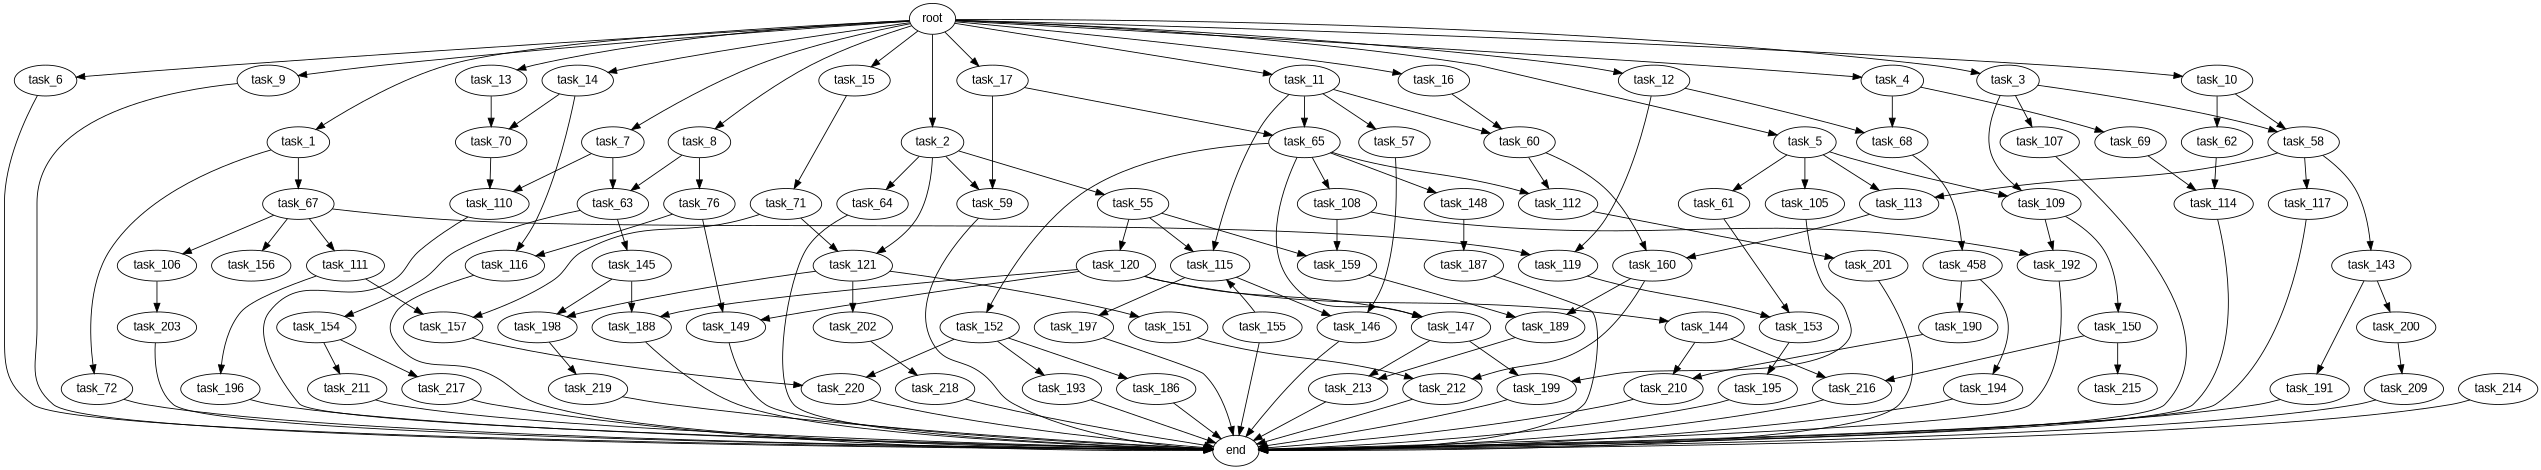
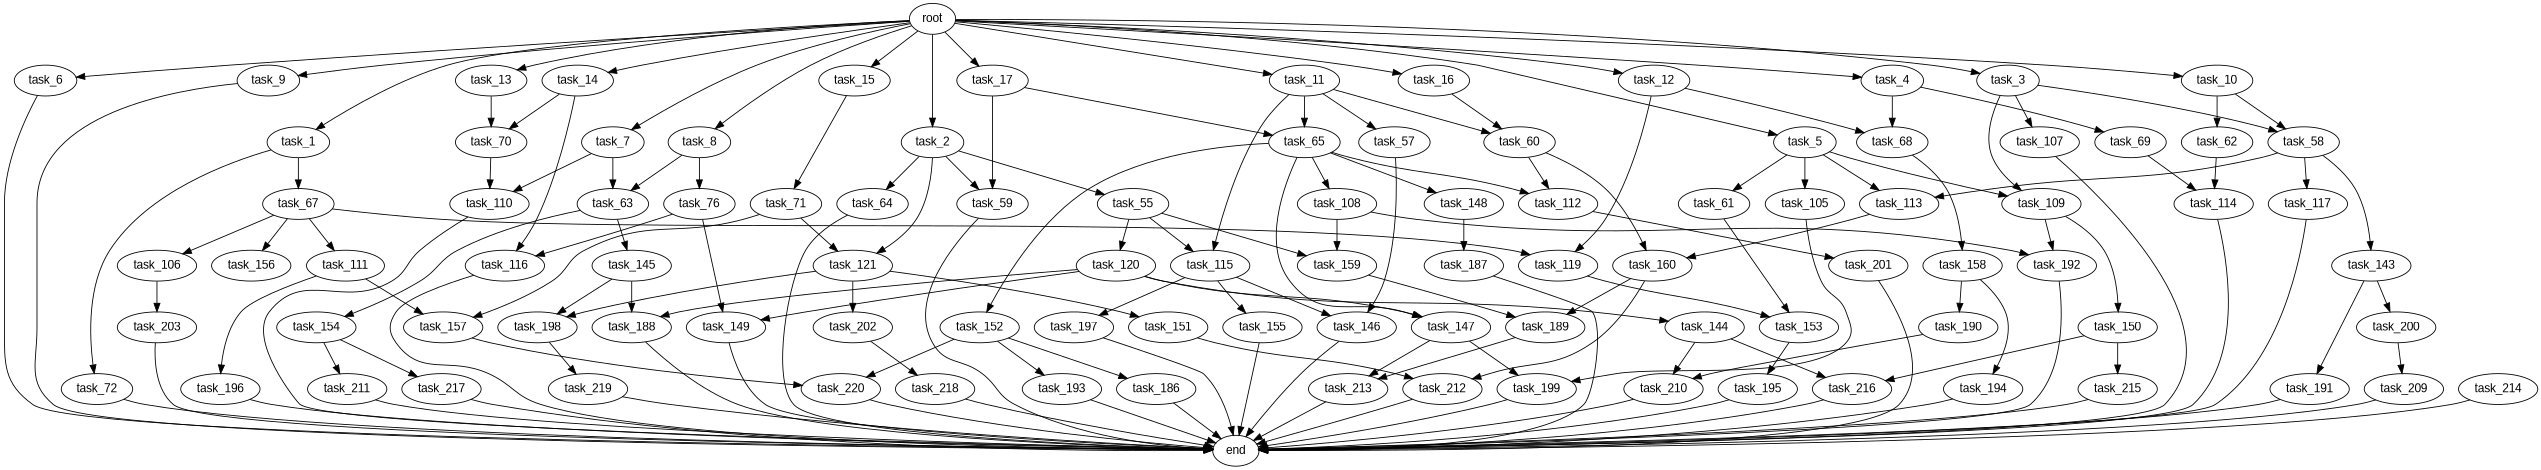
(1963, 266) -> (1963, 266)
(1244, 299) -> (1232, 298)
none -> (1679, 434)
